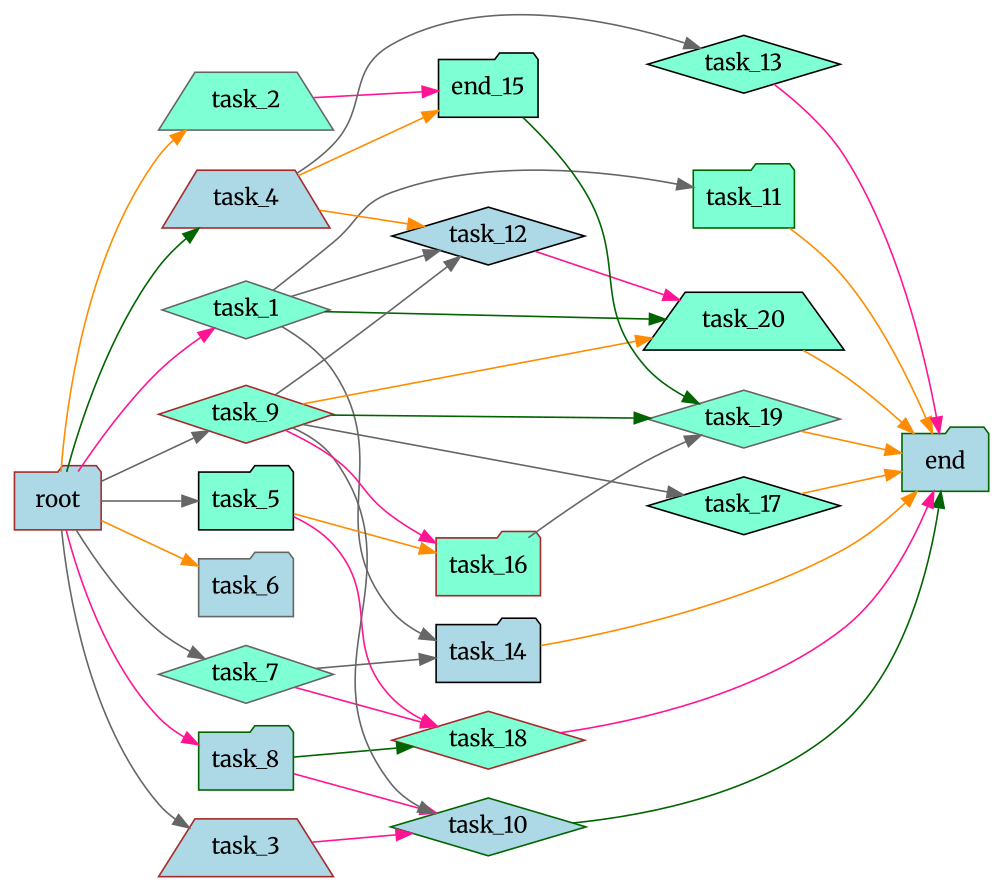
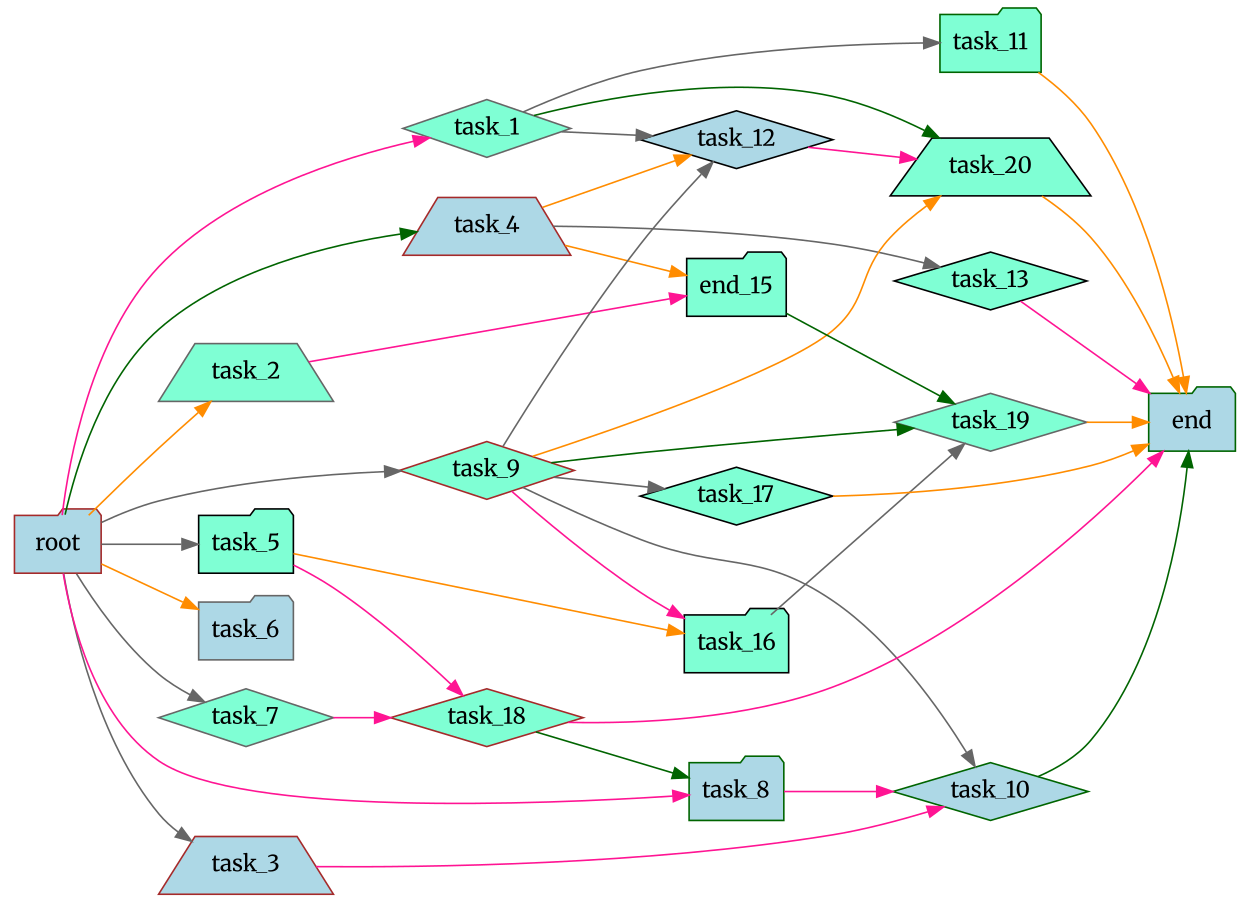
(488, 567) -> (736, 644)
(488, 653) -> none
(345, 753) -> (605, 752)
